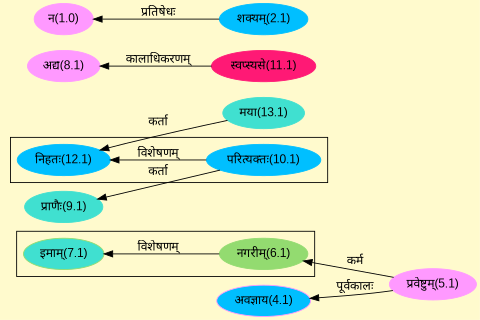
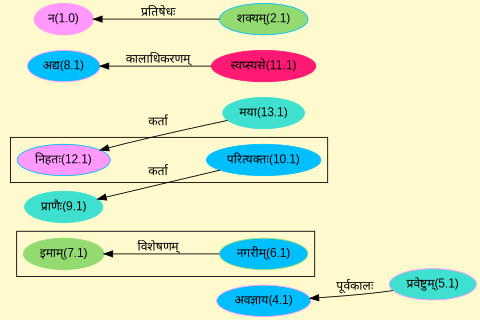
(264, 19) -> (264, 19)
(64, 66) -> (64, 66)
(64, 160) -> (64, 160)
(163, 160) -> none
(64, 254) -> (64, 254)
(264, 254) -> (264, 254)
(353, 270) -> none
(433, 284) -> (433, 284)
